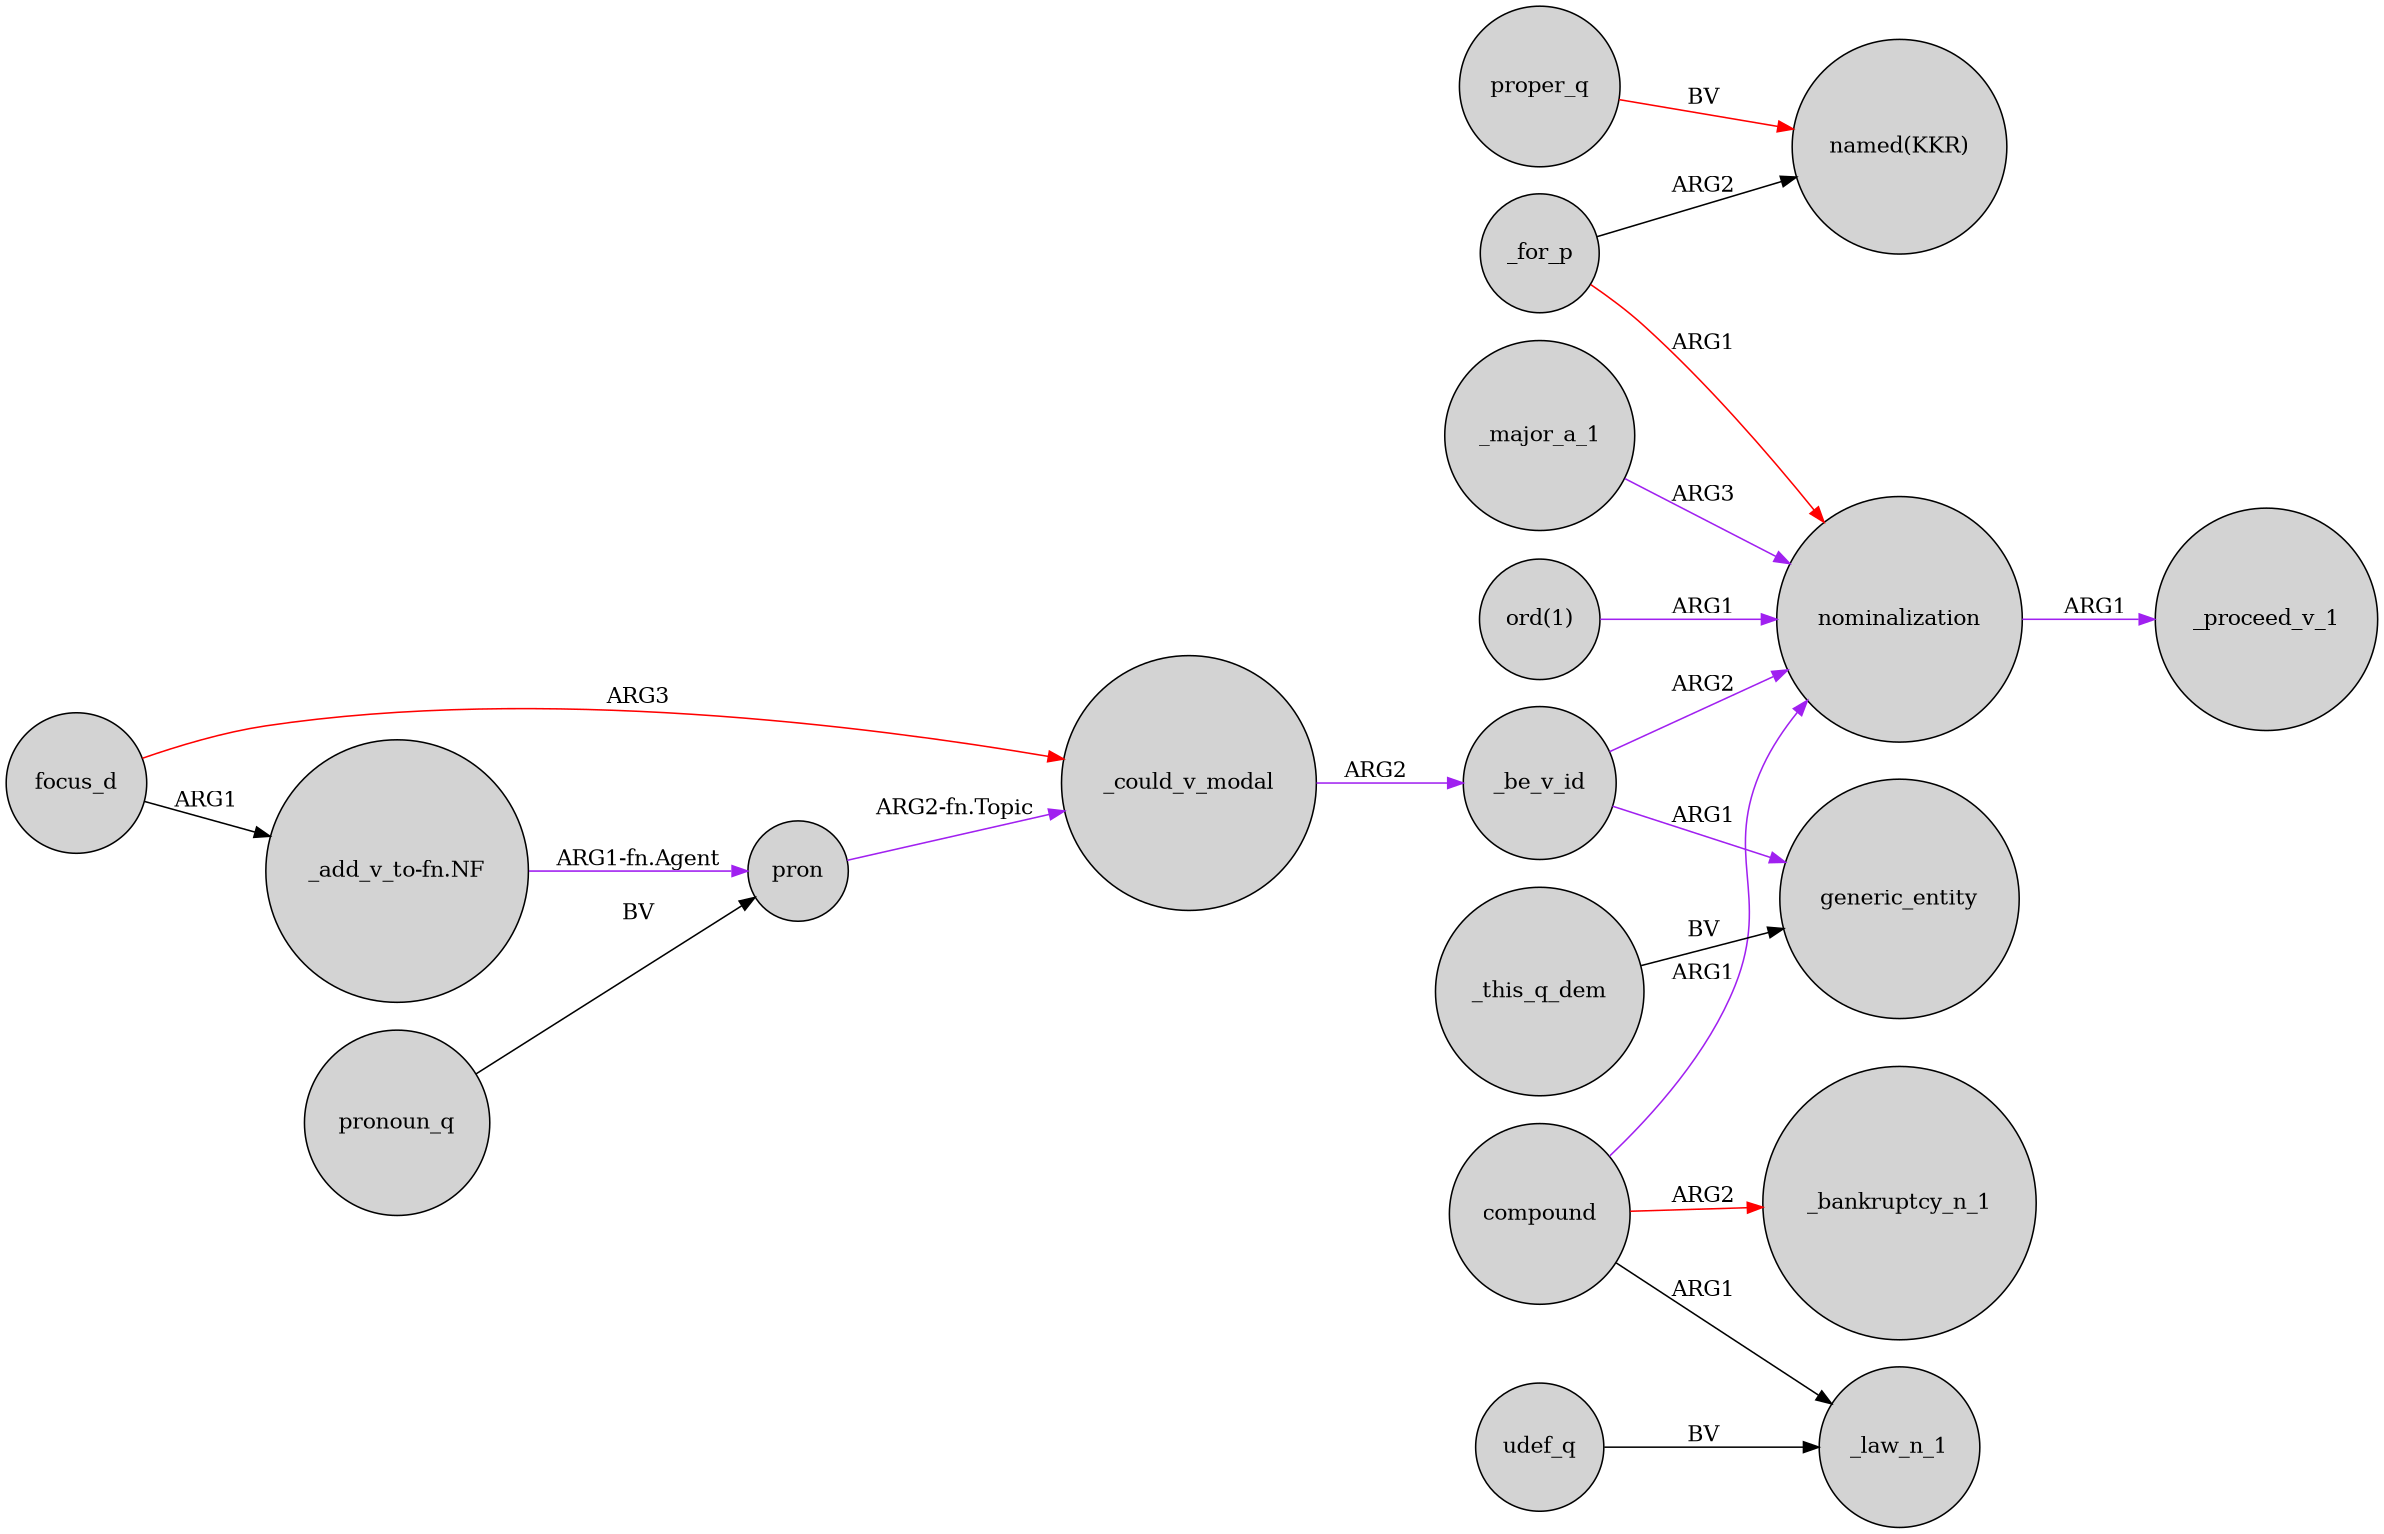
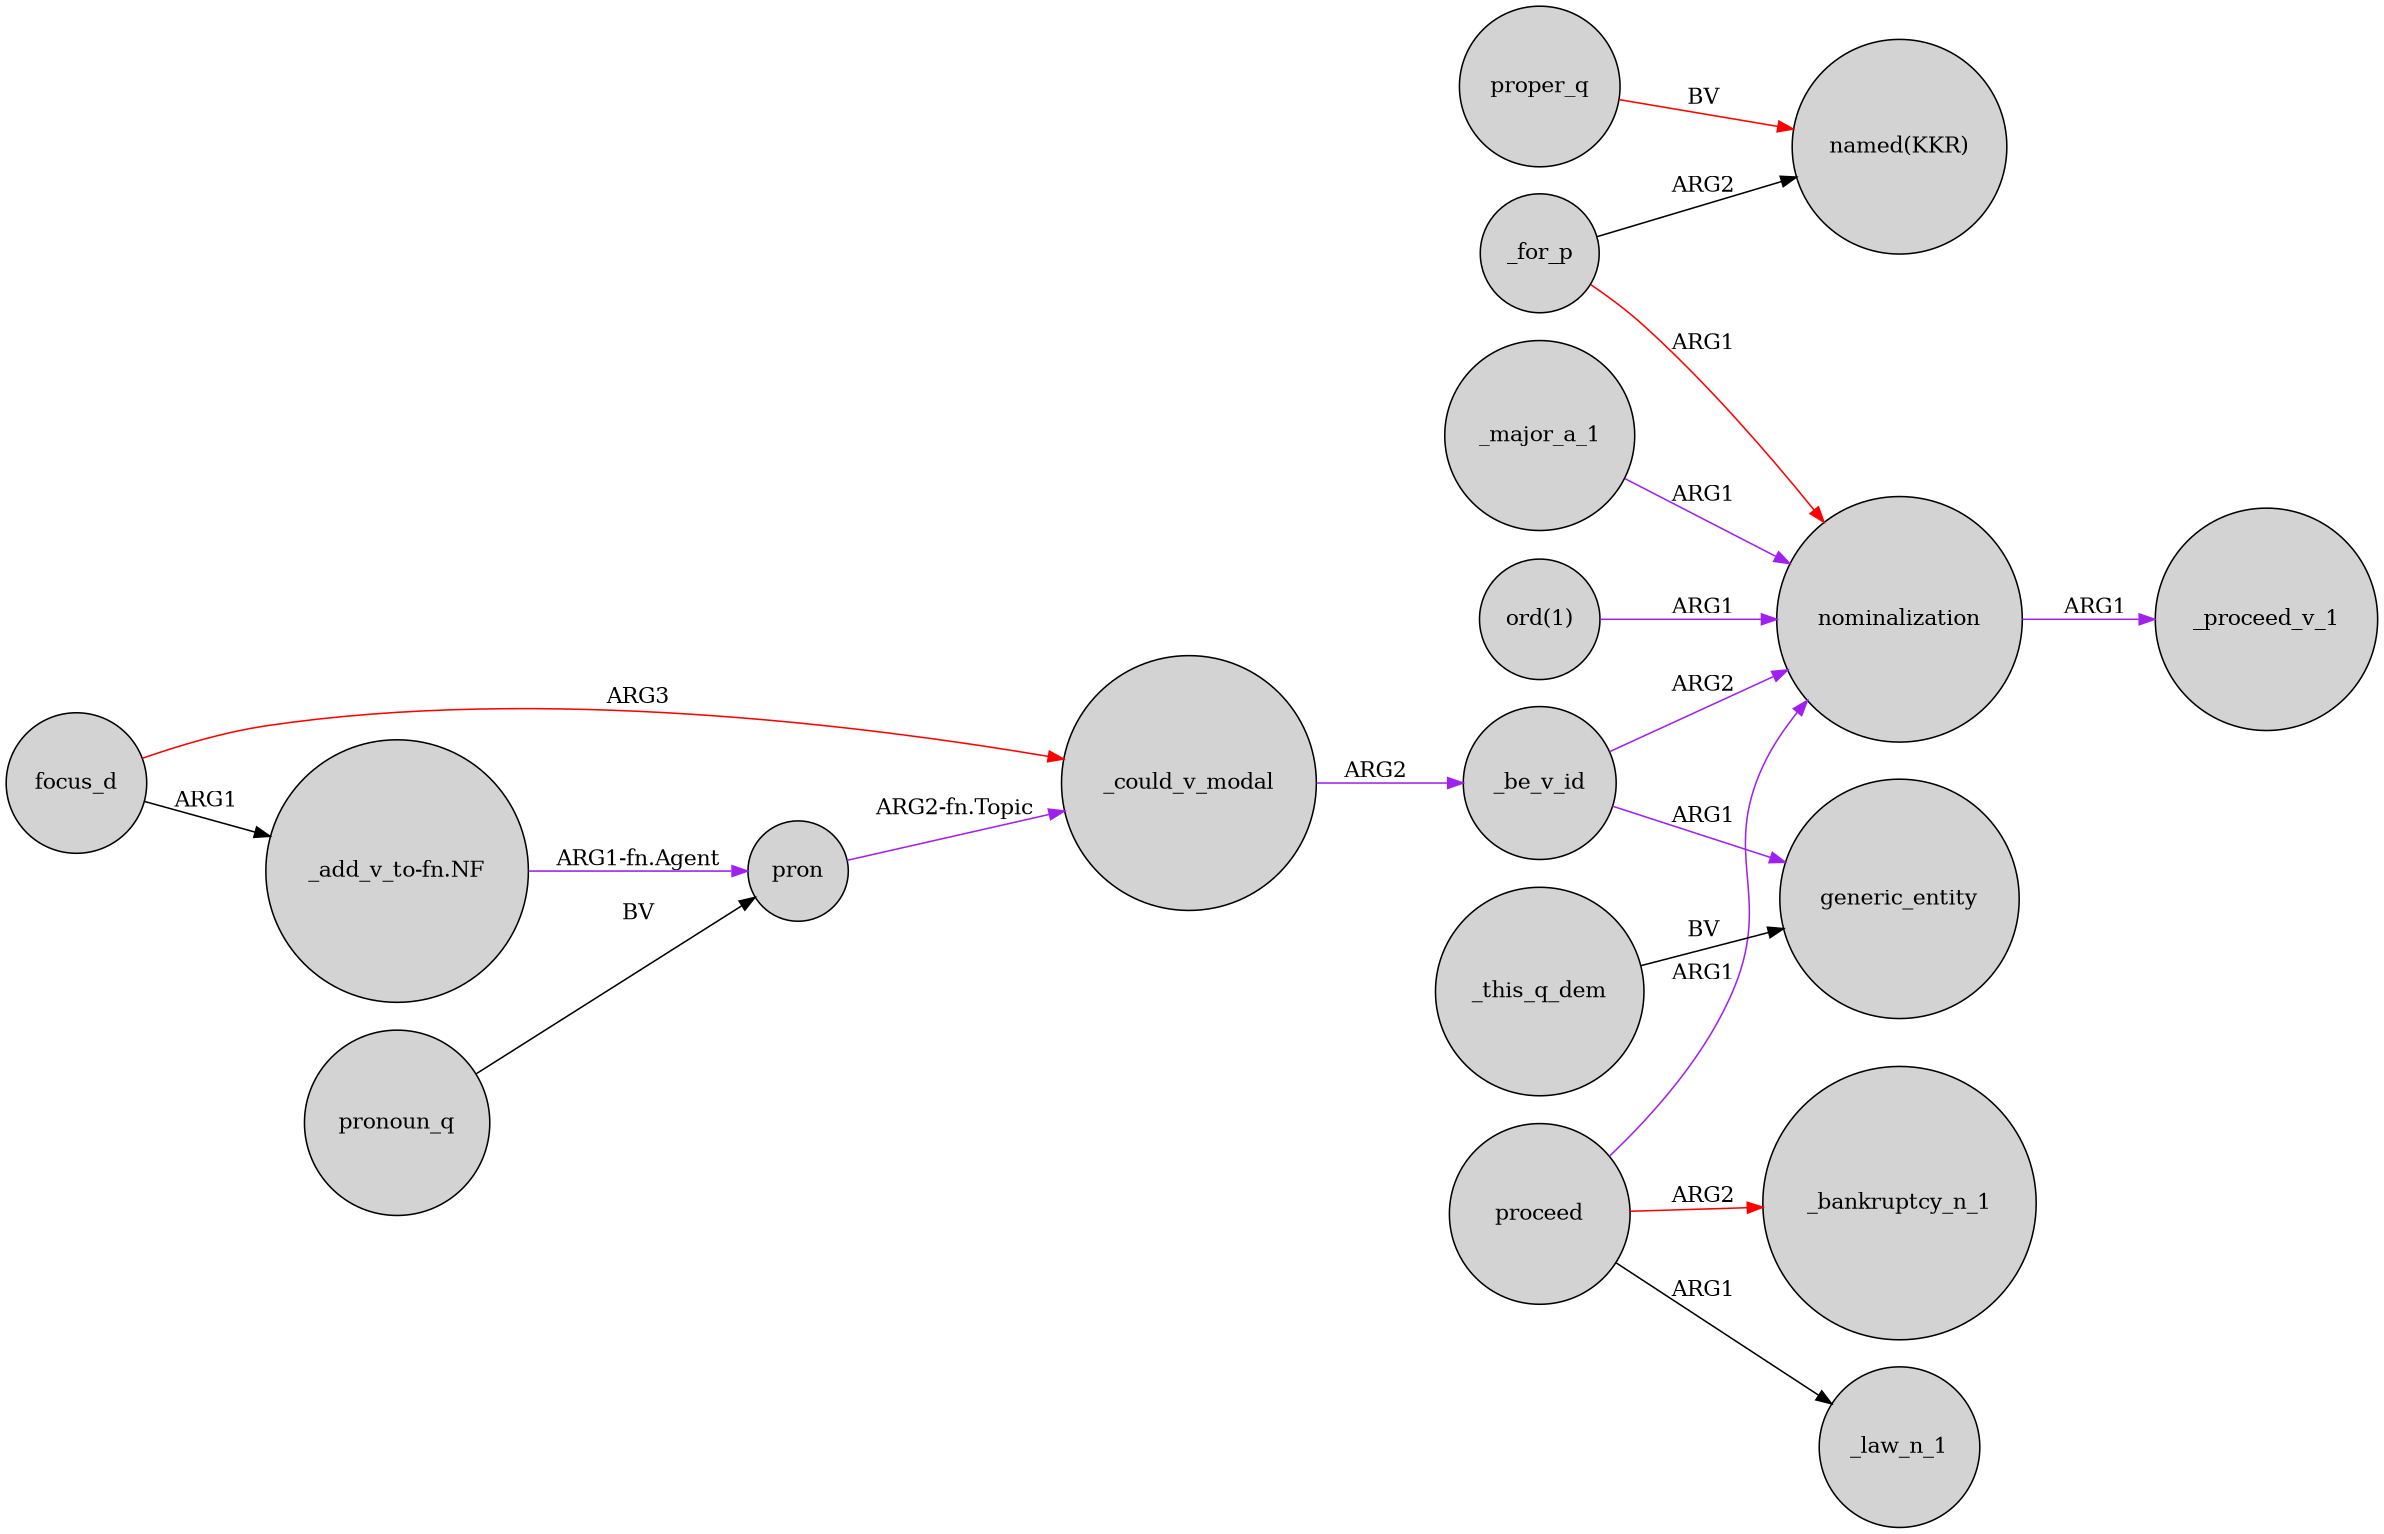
(1704, 495) -> (1704, 495)
(1540, 1214) -> (1540, 1214)
(1540, 1447) -> none
